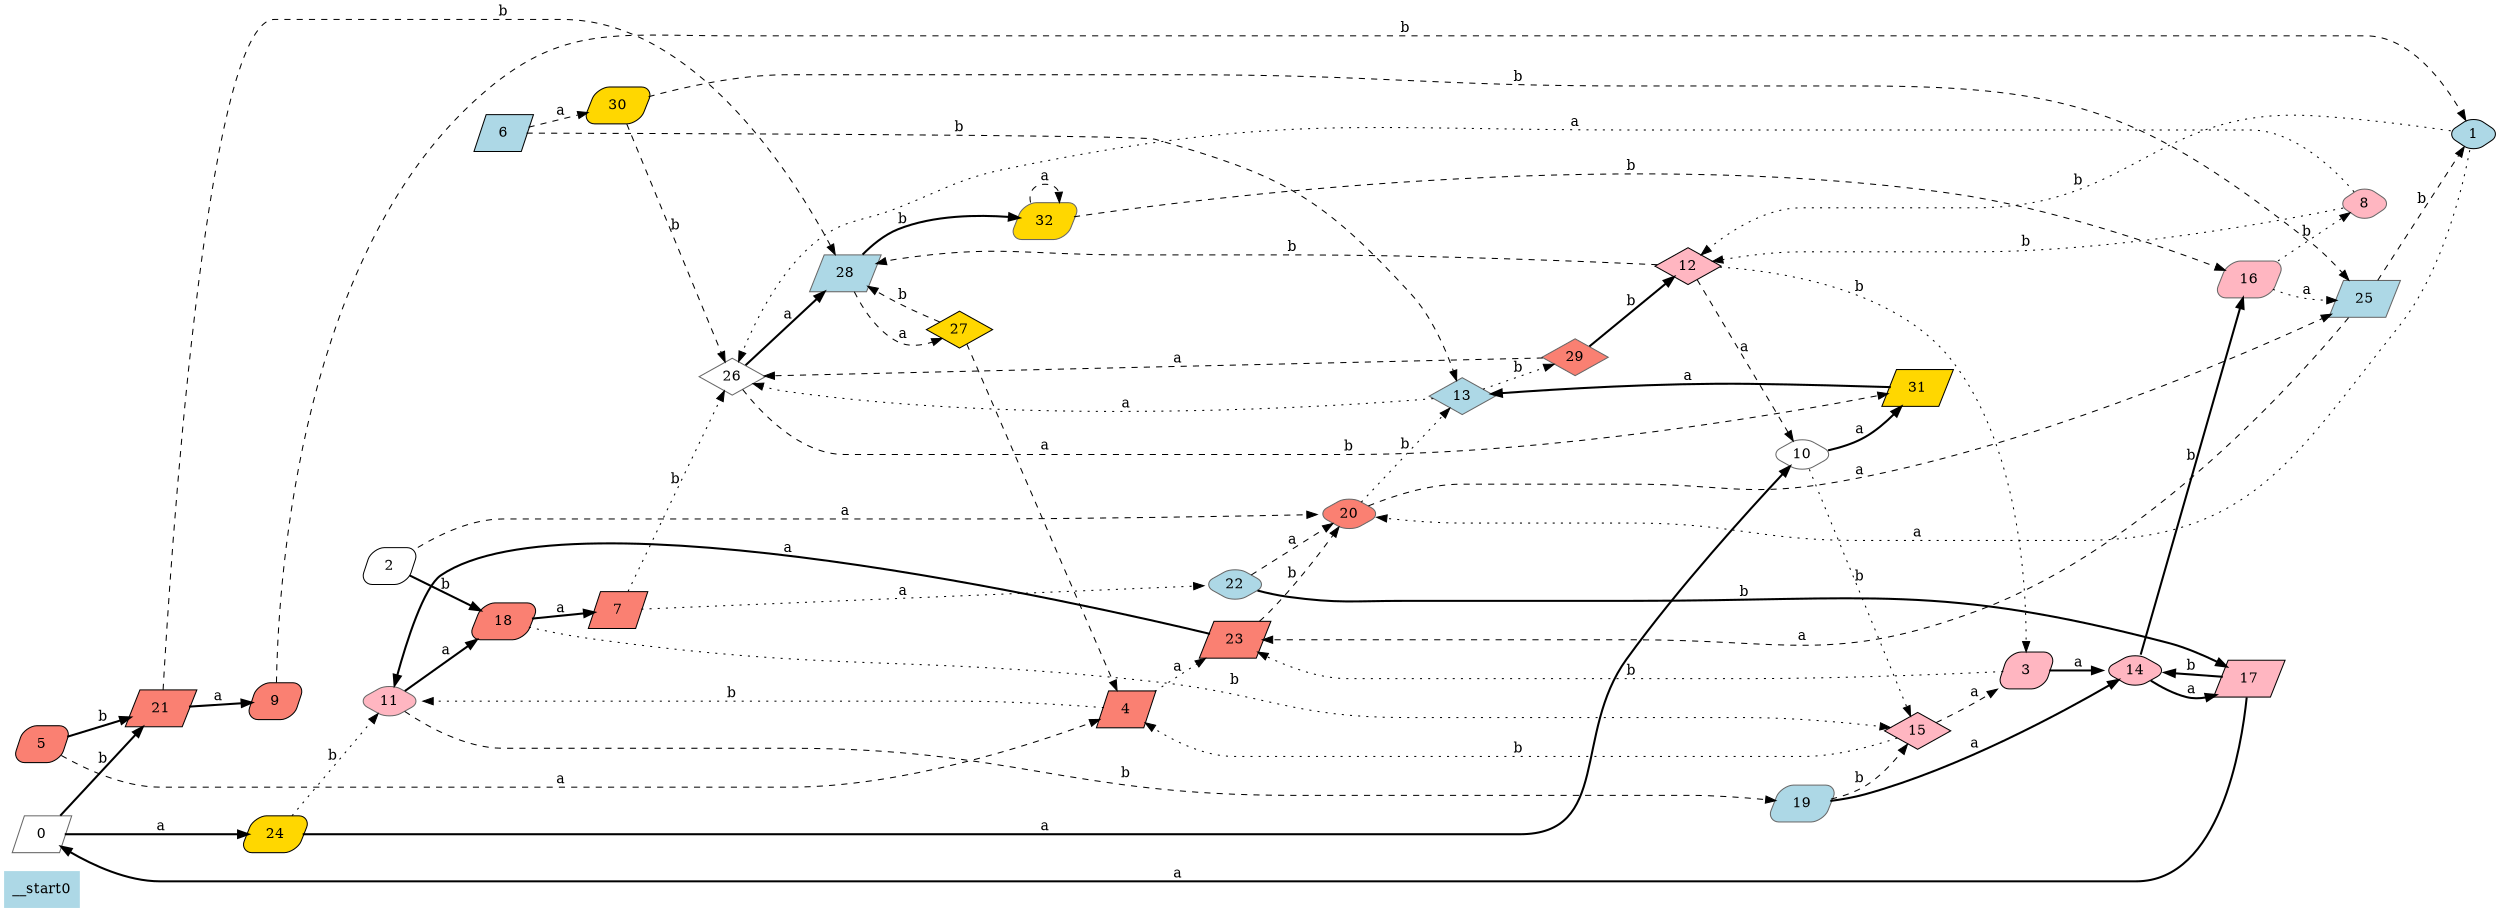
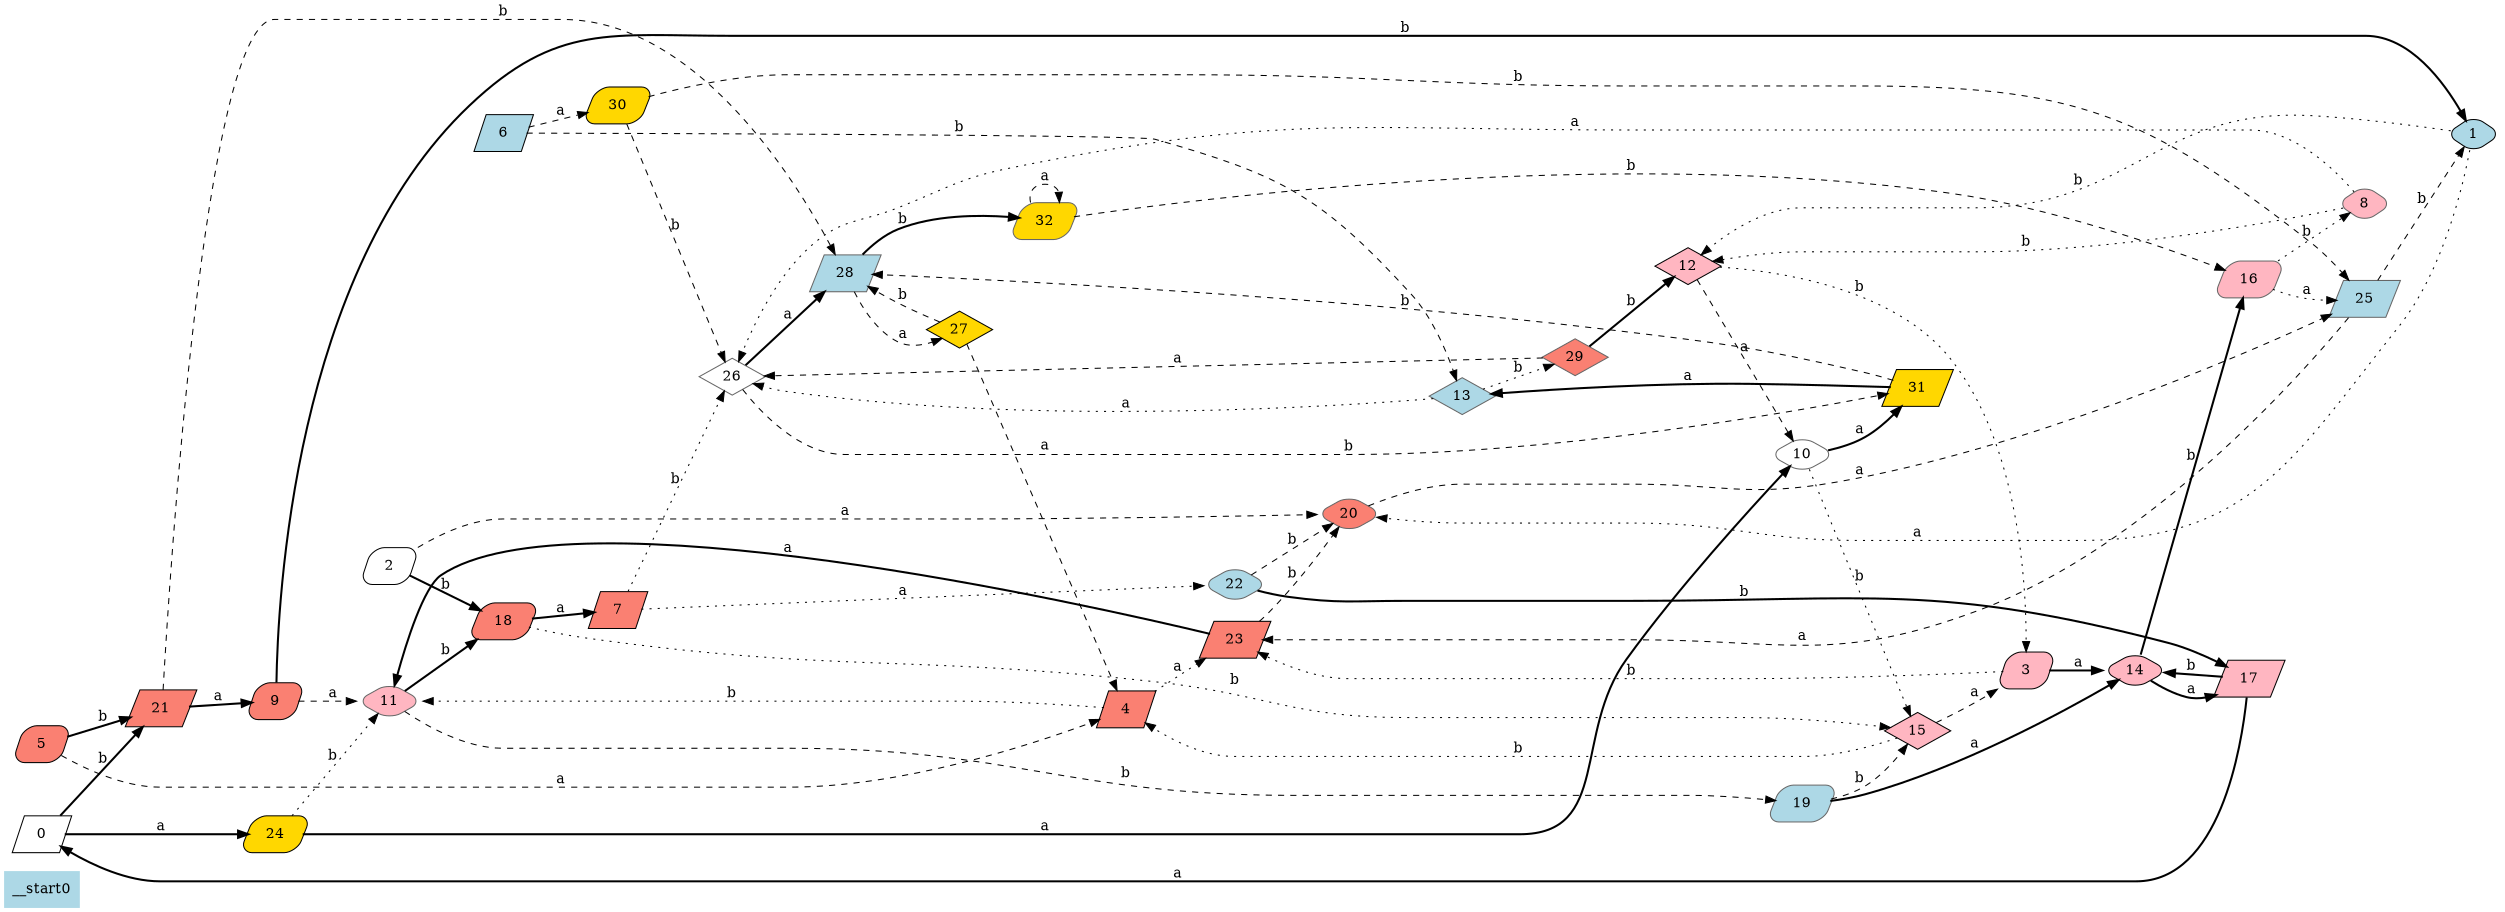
(1160, 36) -> (1160, 36)
(1272, 255) -> (1390, 307)
(1400, 461) -> none
(1293, 540) -> (1293, 540)
(446, 651) -> (446, 651)
none -> (322, 701)
(42, 834) -> (42, 834)
